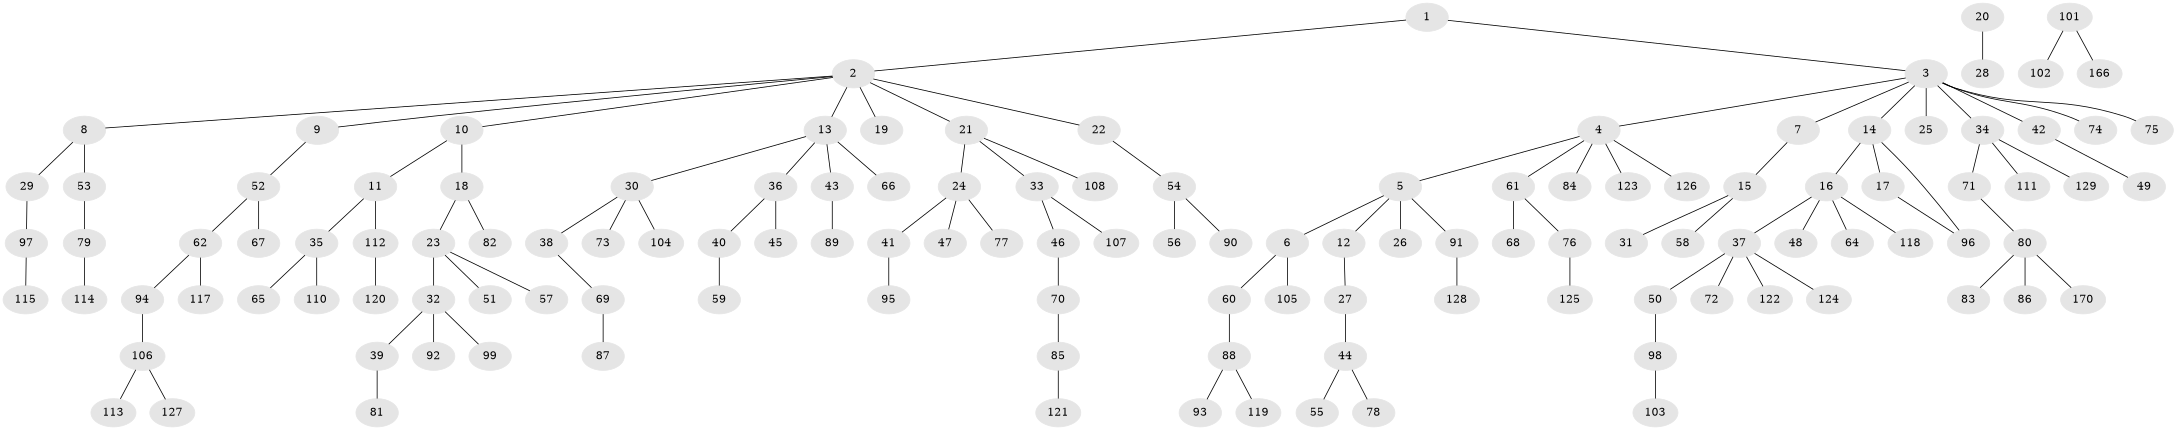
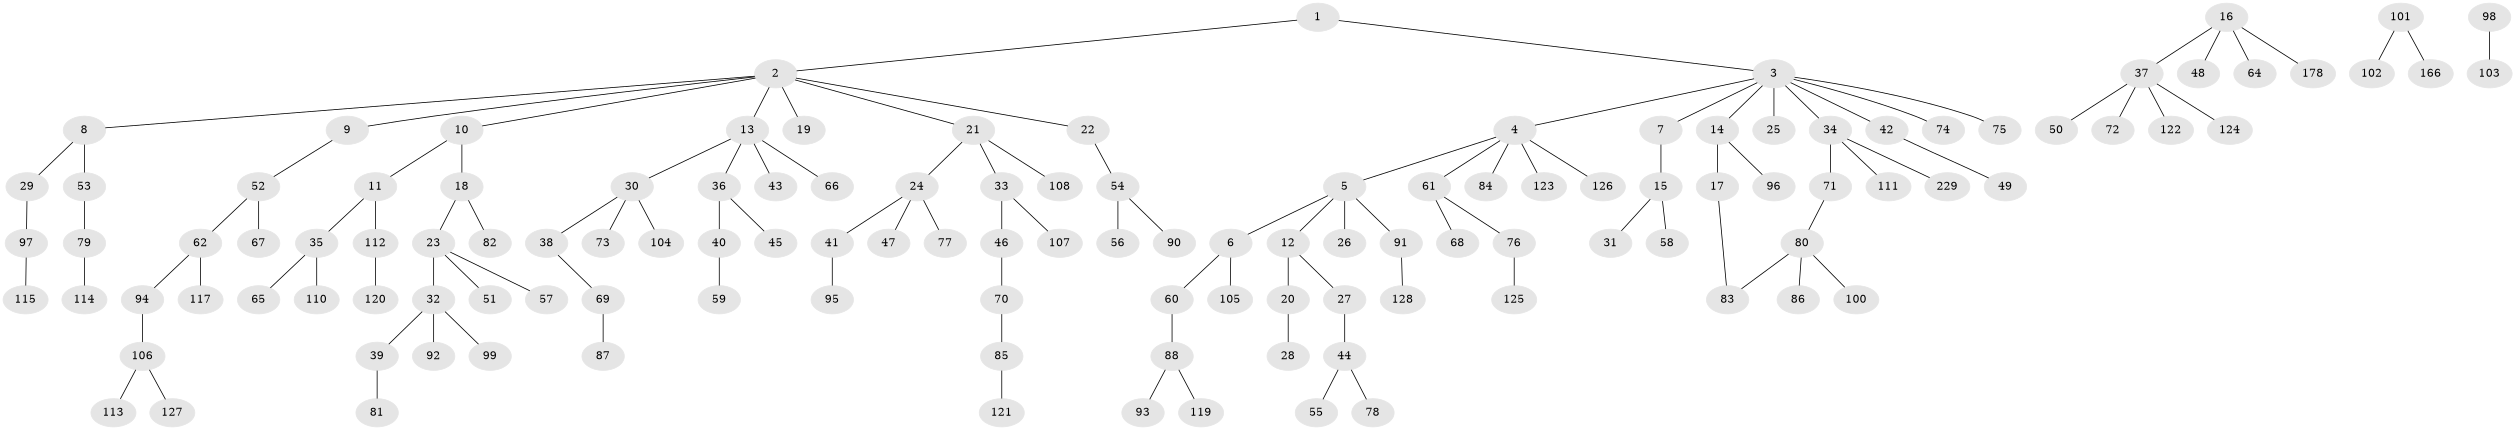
(1848, 159) -> none
(2086, 187) -> (1947, 187)
(1926, 215) -> (1723, 243)
(832, 243) -> none
(1910, 243) -> (2313, 74)
none -> (1288, 272)
(2083, 300) -> (1856, 300)
(1655, 328) -> none
